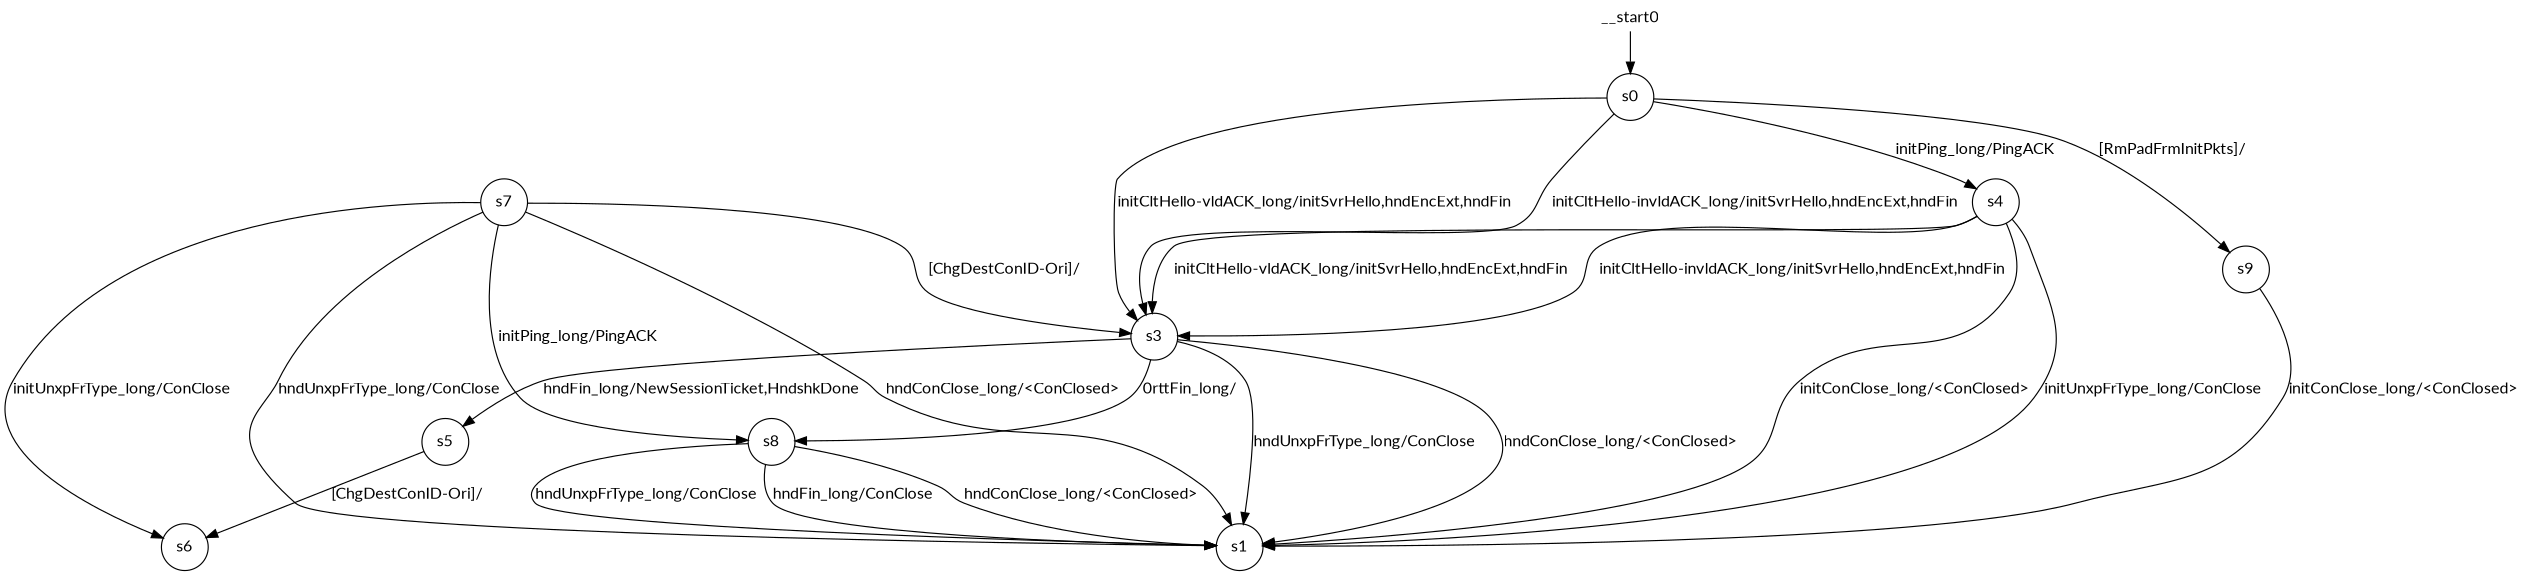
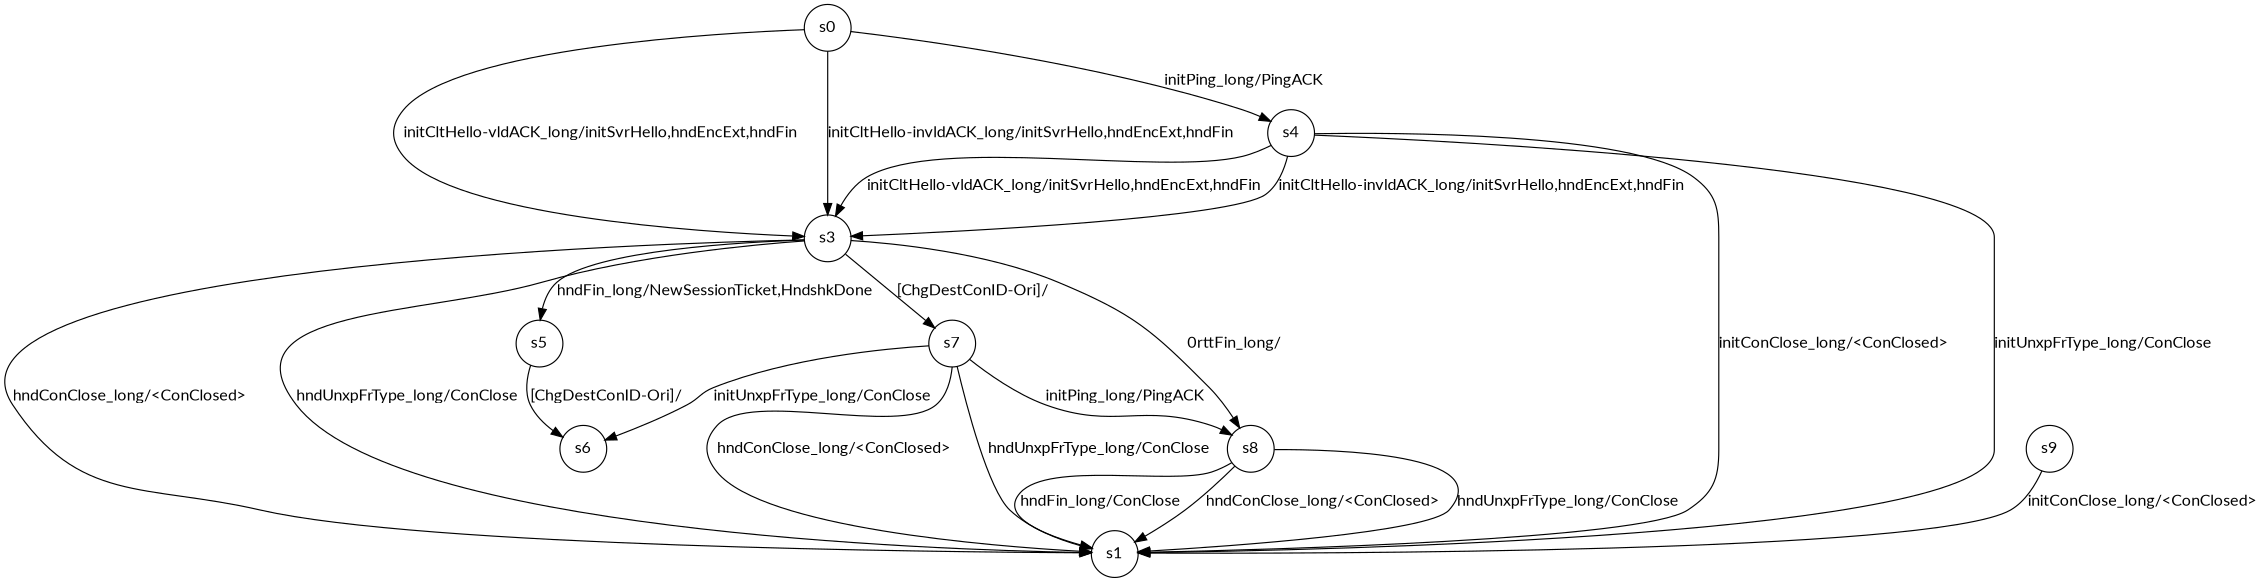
(1630, 18) -> none
(1954, 120) -> none
(842, 226) -> (886, 287)
